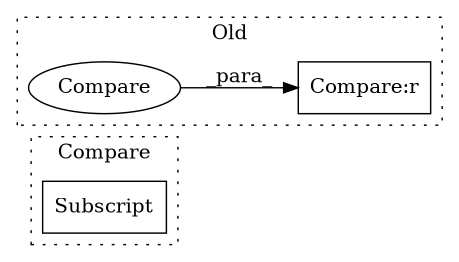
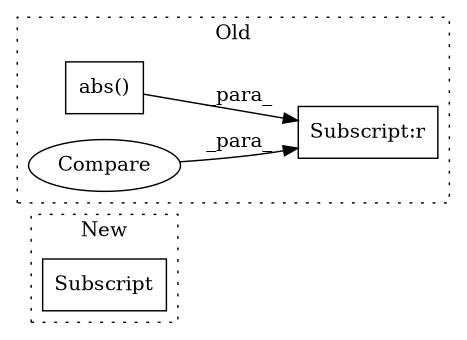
none -> (105, 88)
(364, 88) -> (368, 132)
(105, 153) -> (105, 231)
